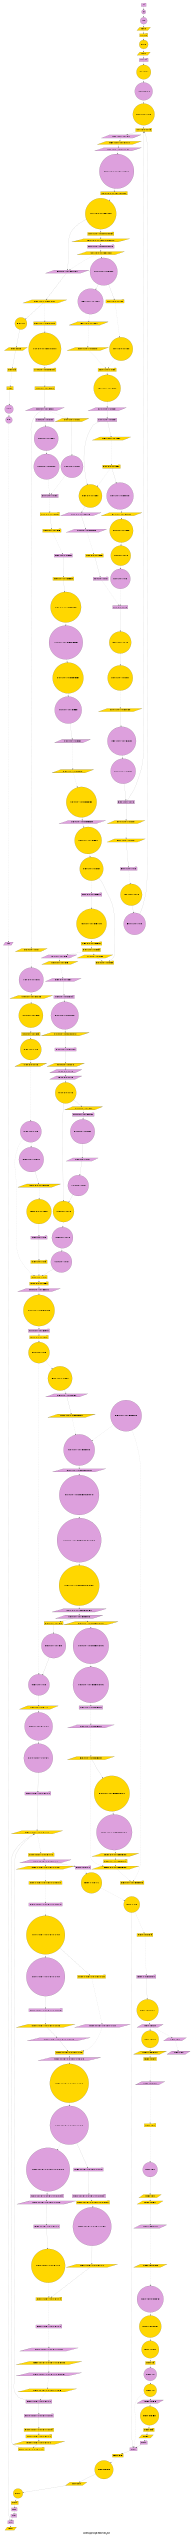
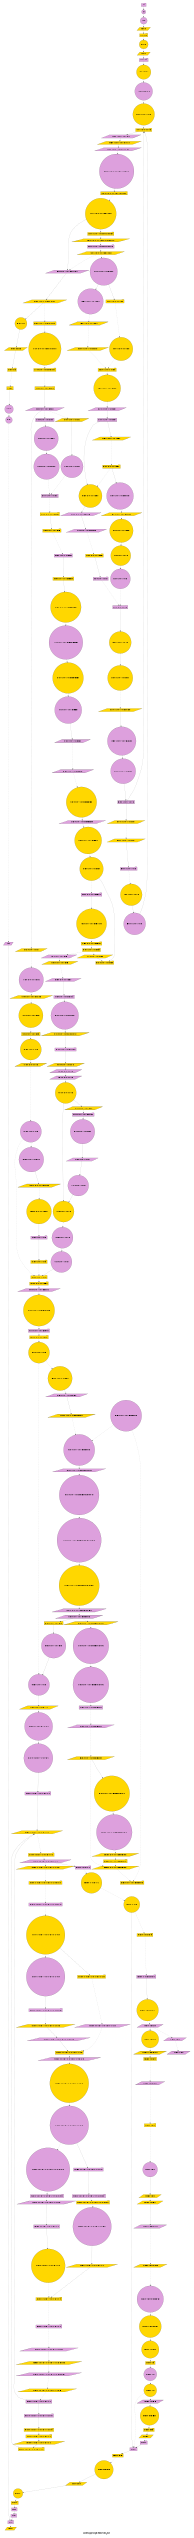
(73, 771) -> (73, 771)
